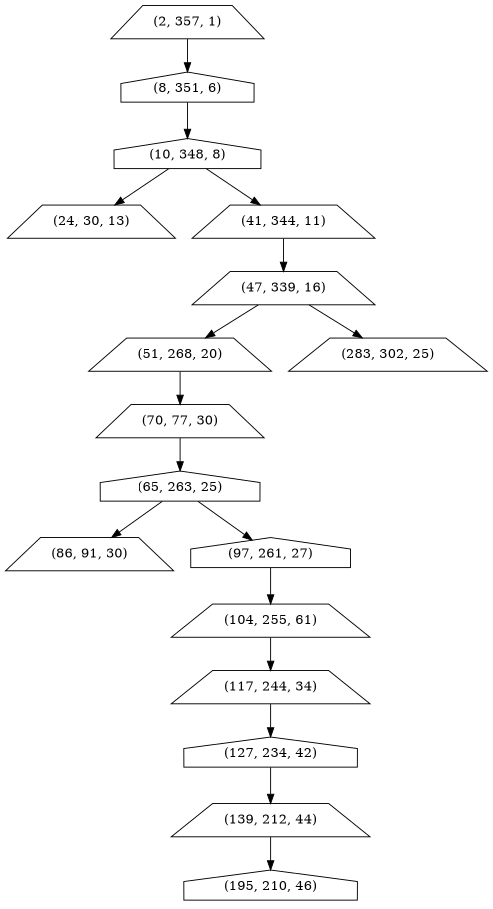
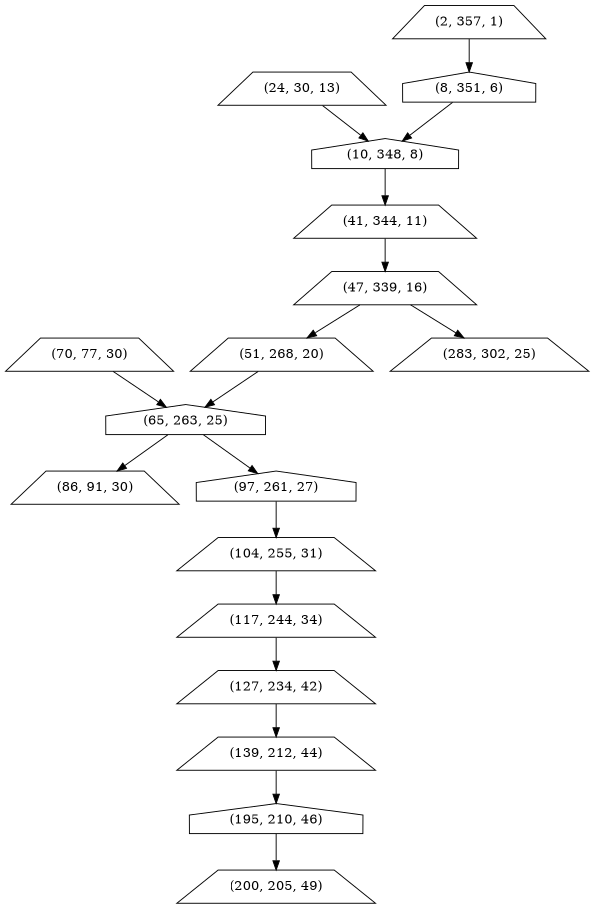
(146, 184) -> (342, 120)
(180, 383) -> (236, 387)
(271, 621) -> (276, 554)
(271, 754) -> (276, 687)
none -> (276, 887)
